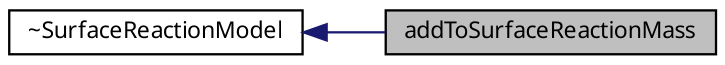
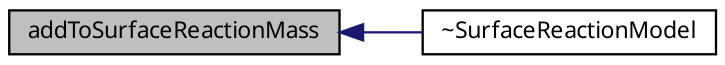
(356, 32) -> (393, 32)
